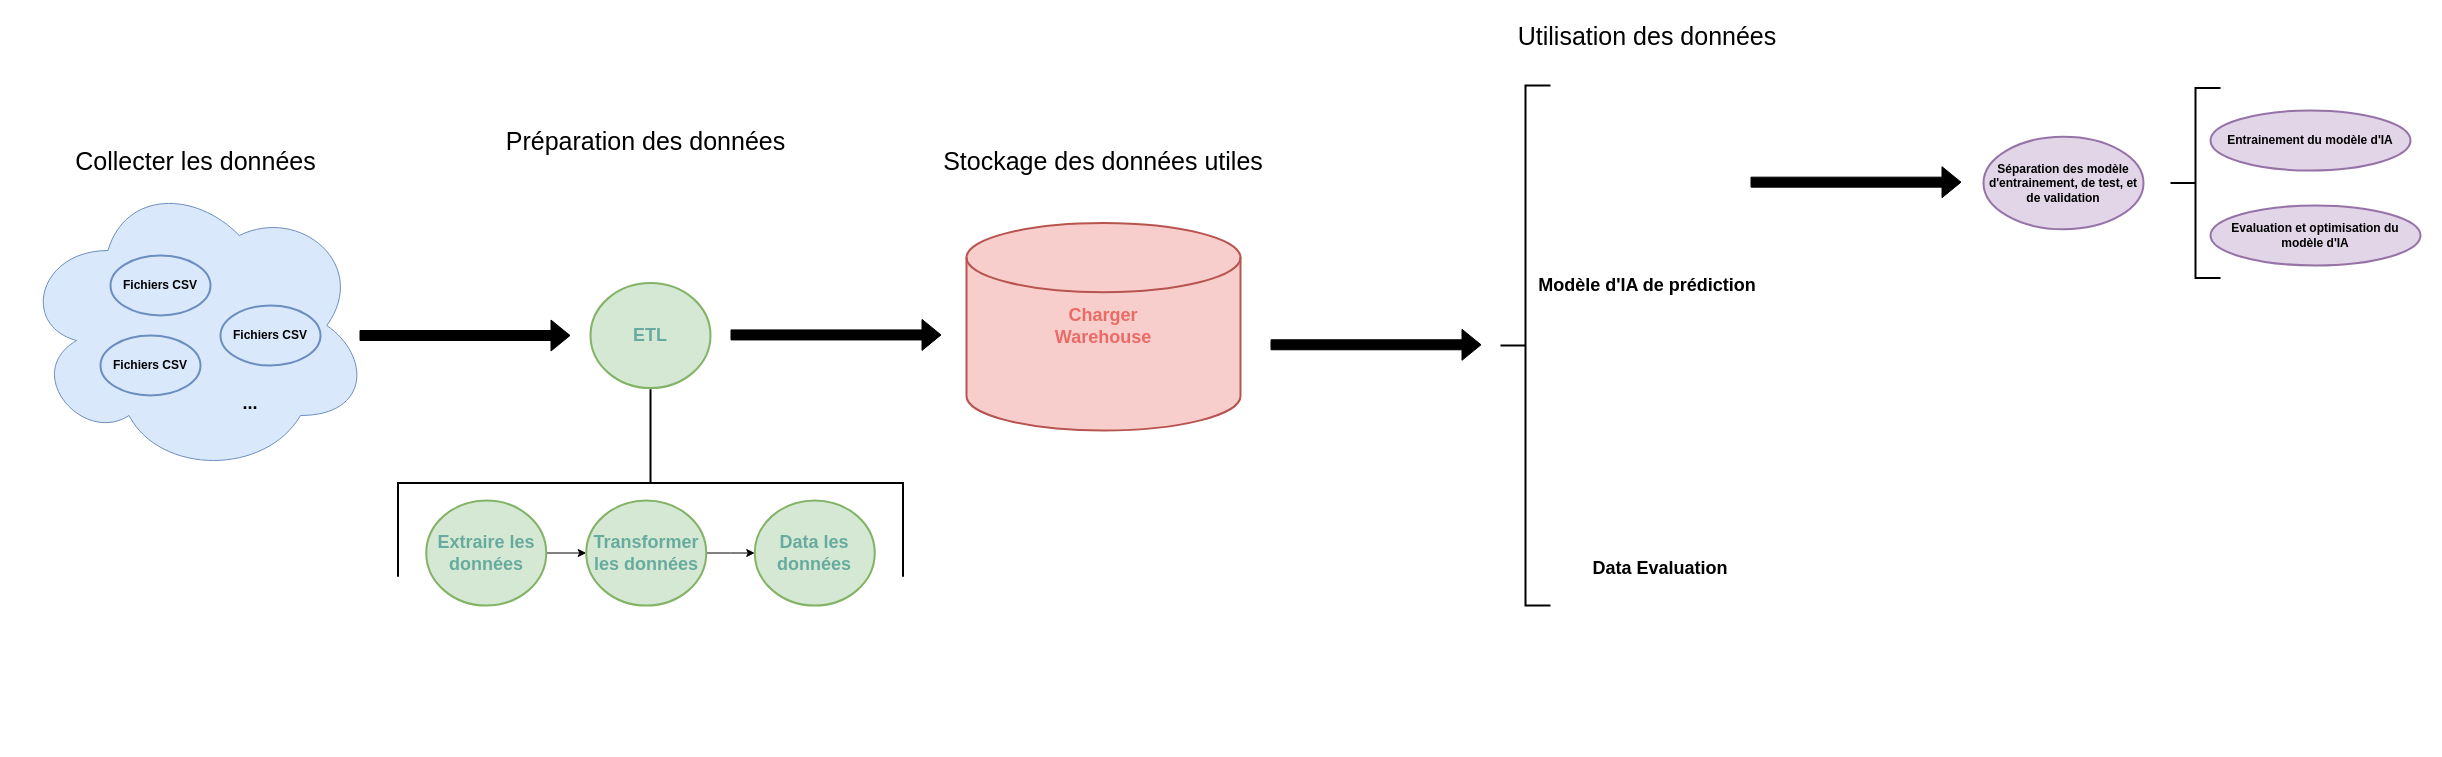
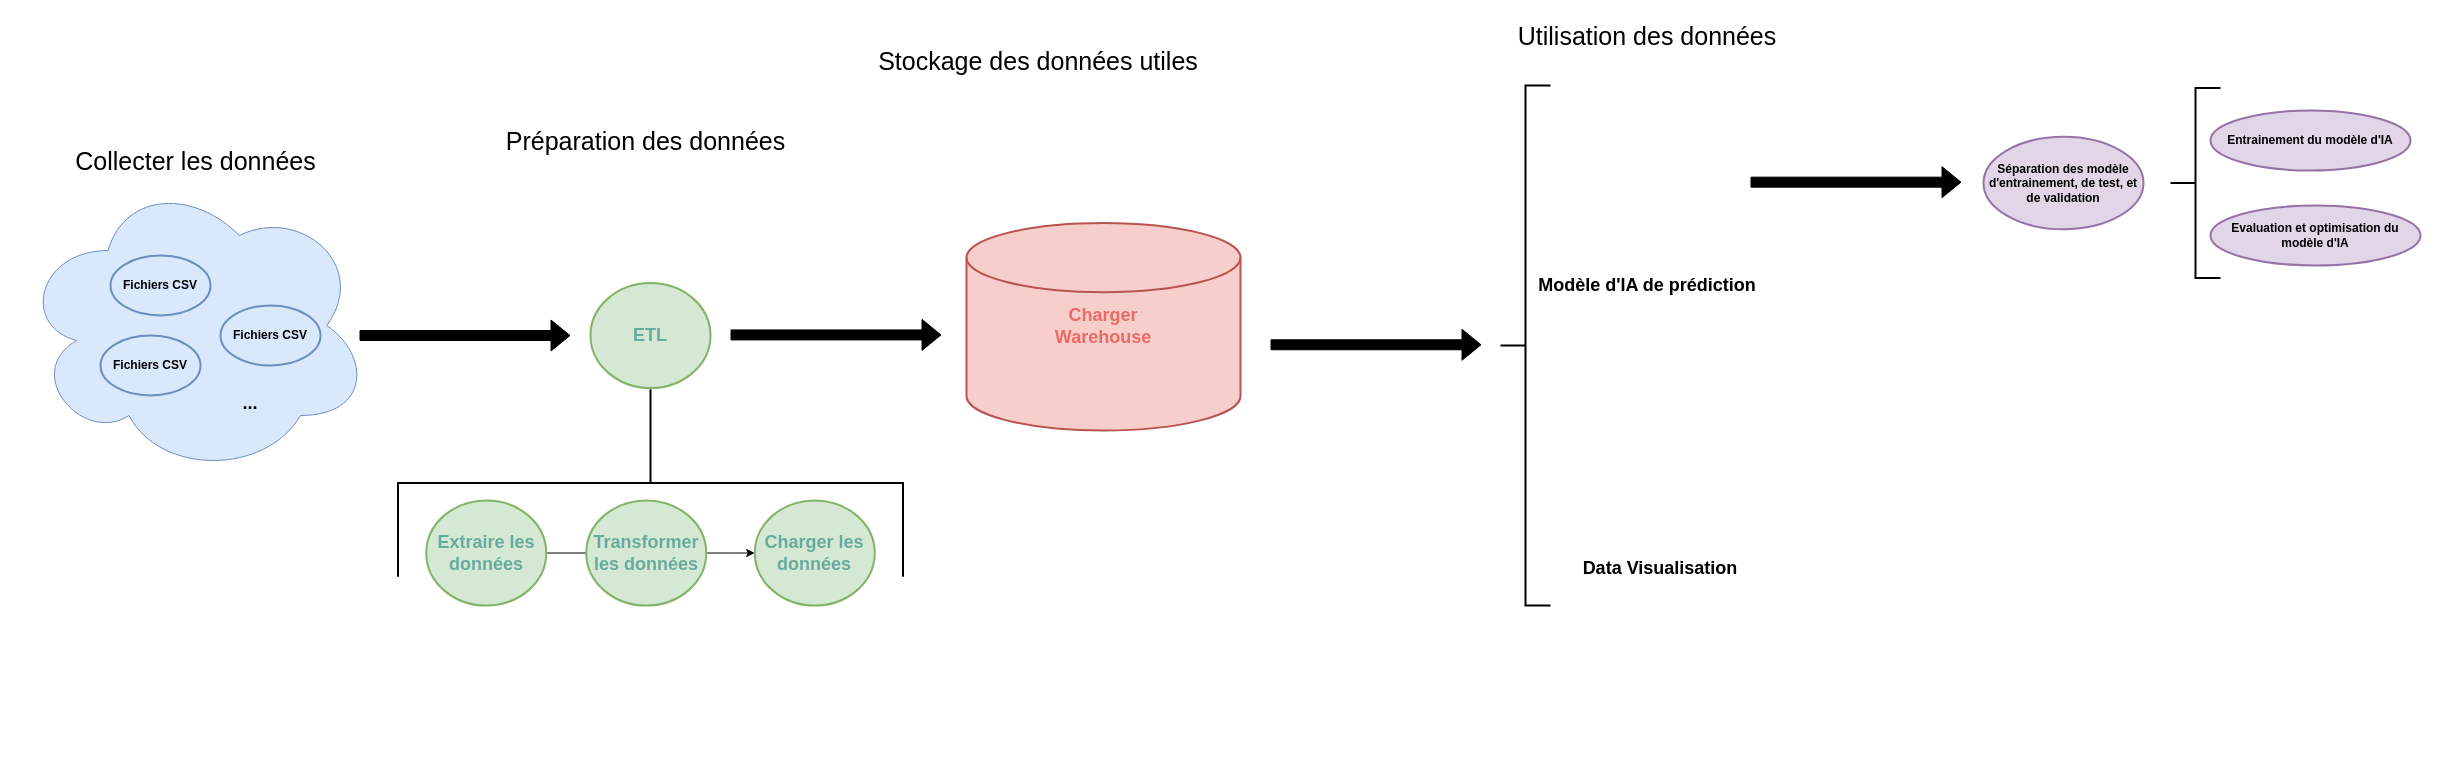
(1104, 161) -> (1039, 61)
(578, 553) -> (580, 553)
(815, 554) -> (815, 554)
(1661, 569) -> (1661, 569)
